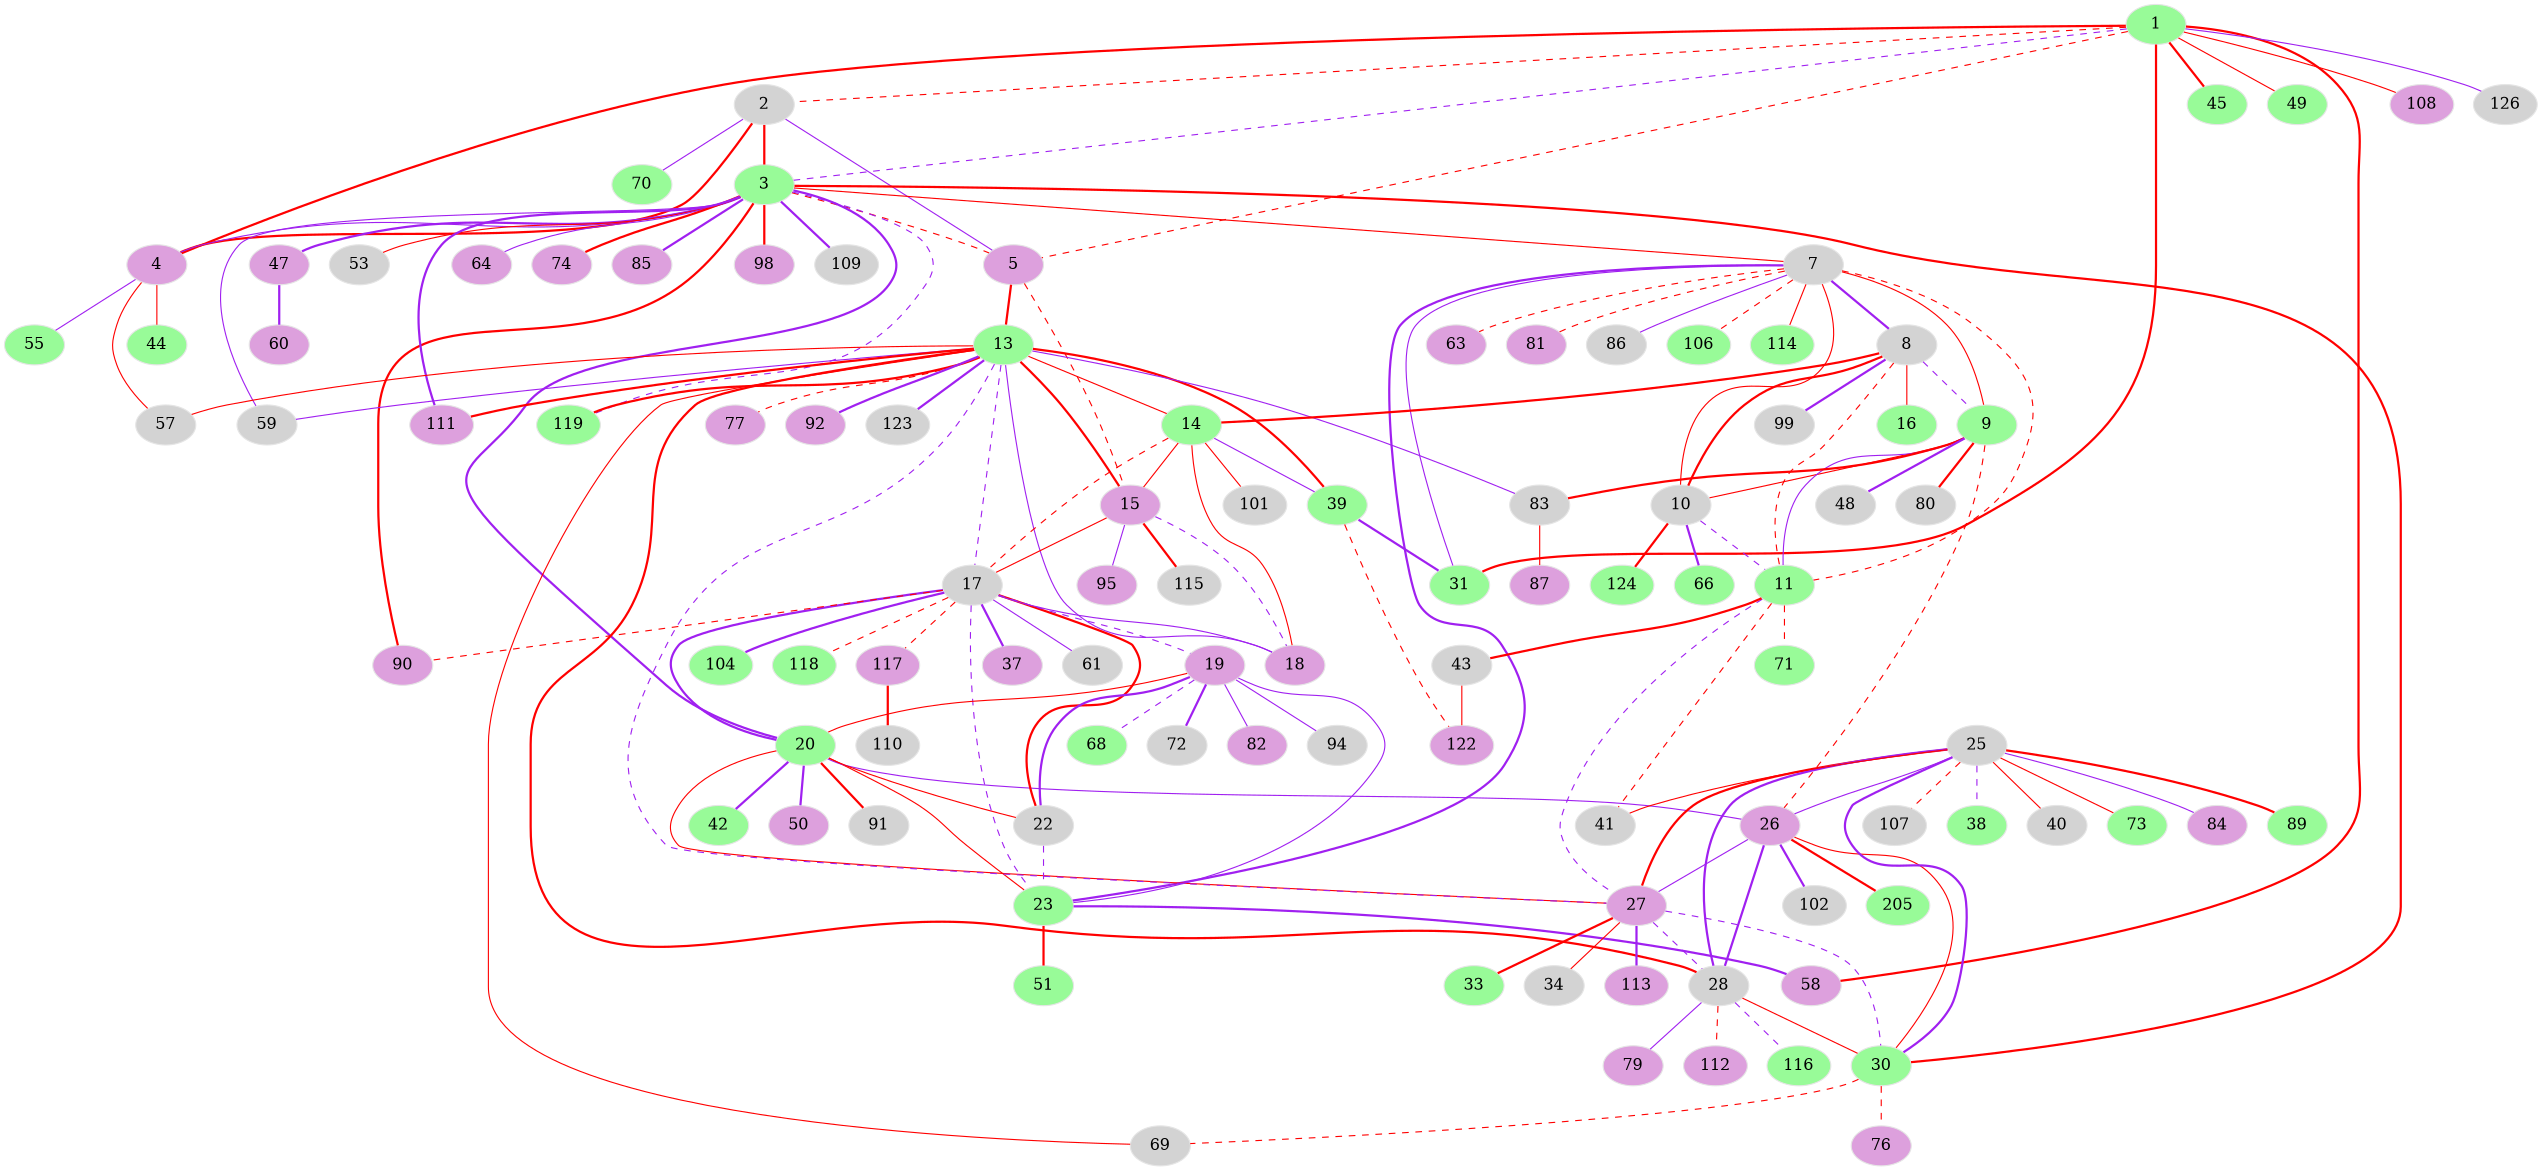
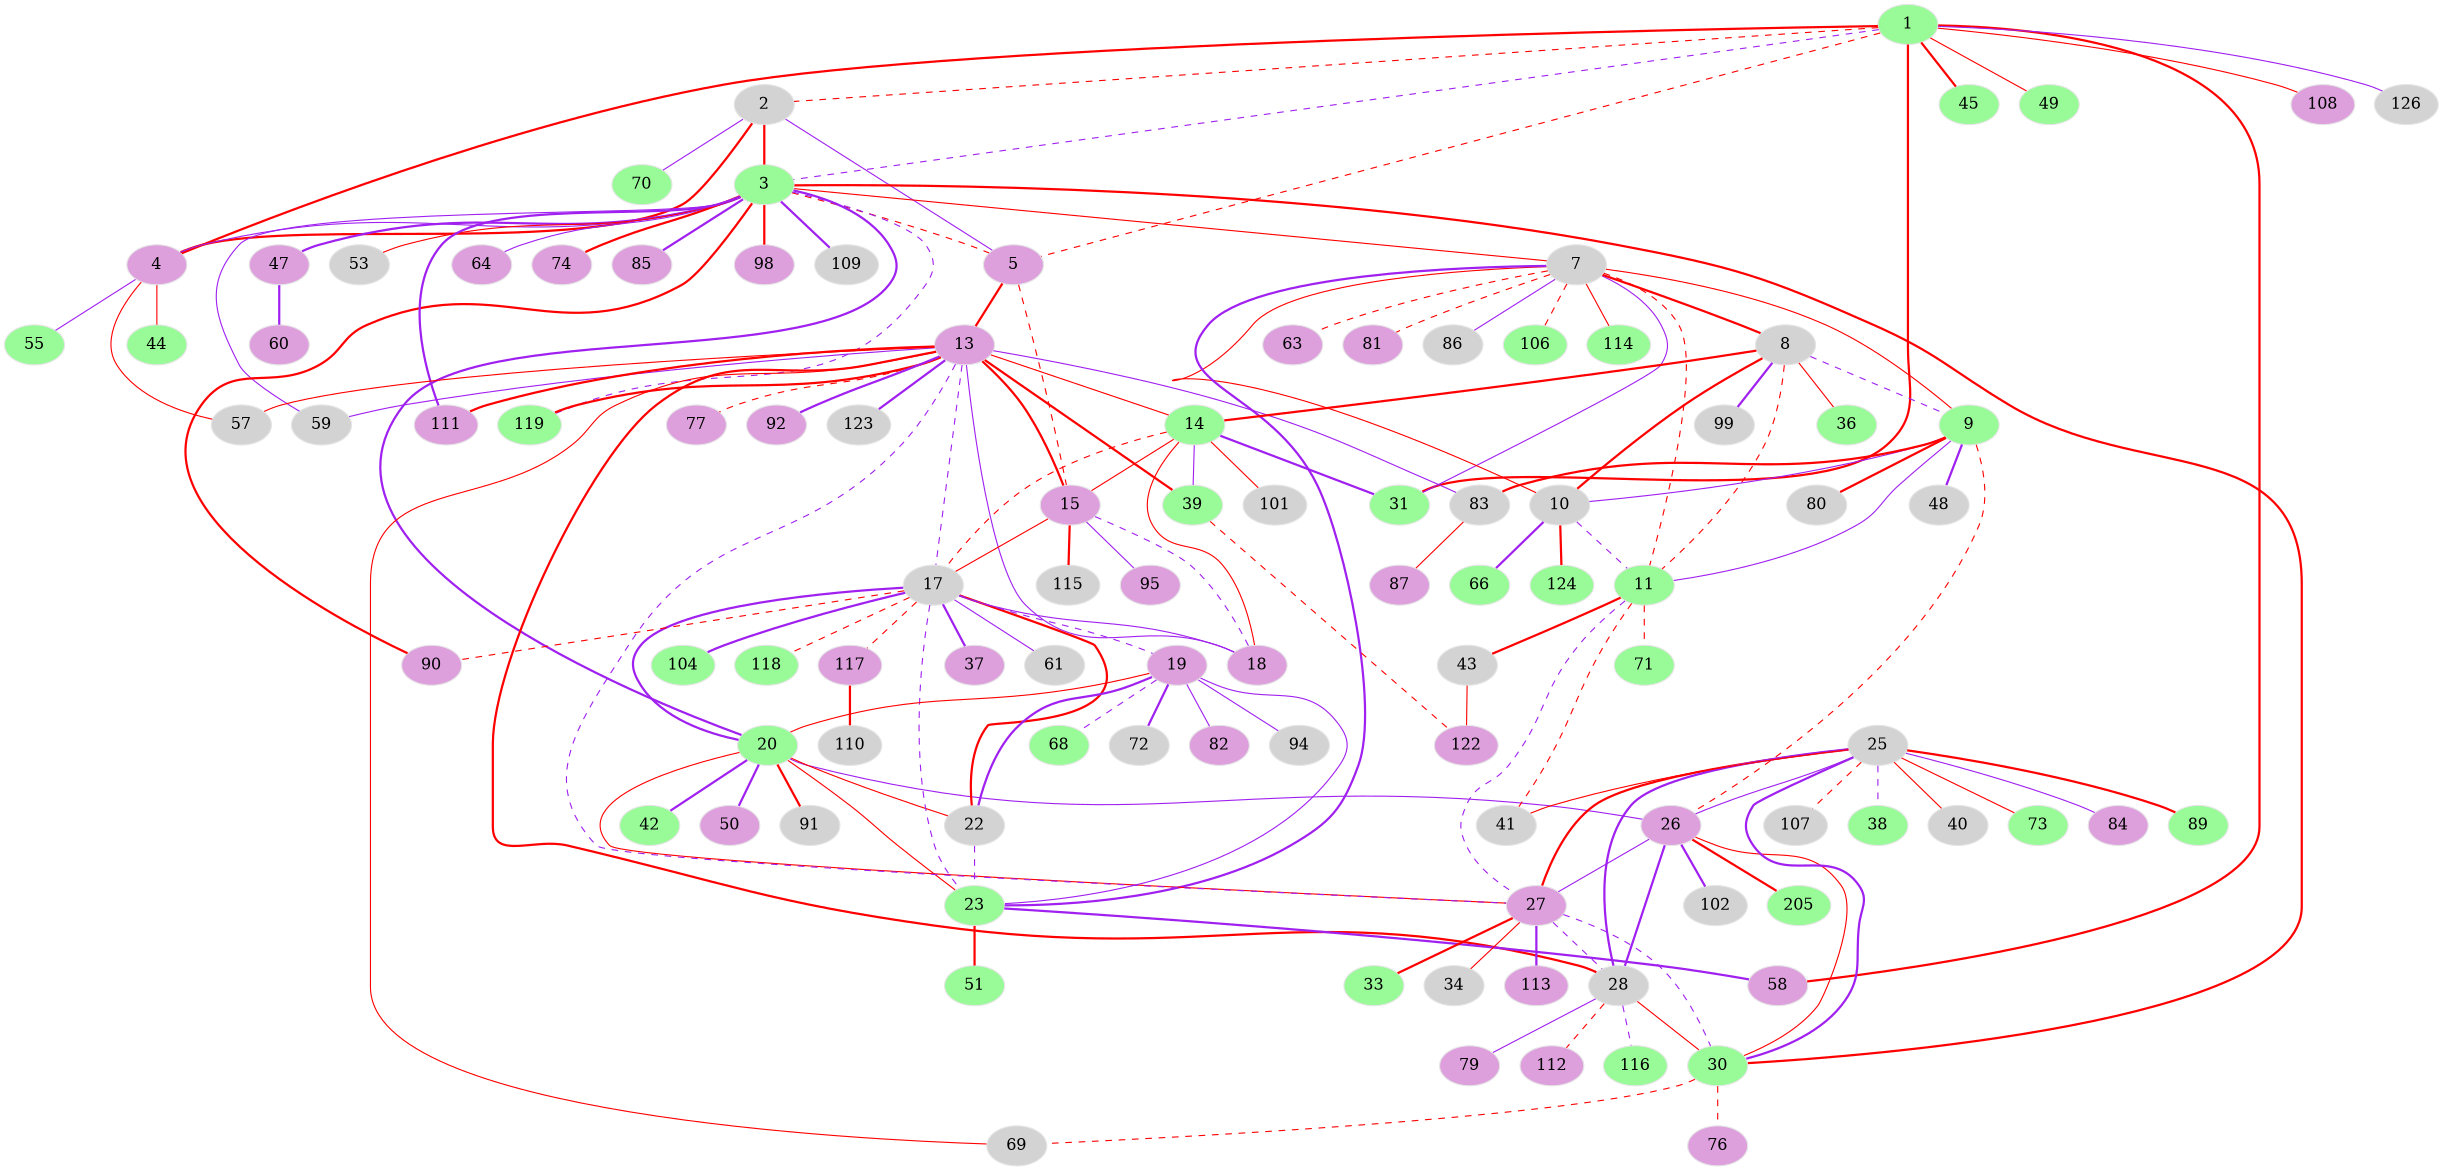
(1860, 305) -> (1682, 303)
(1003, 345) -> (965, 345)
(1907, 425) -> (1847, 425)
(1799, 478) -> (1715, 487)
(1397, 544) -> (1293, 464)
